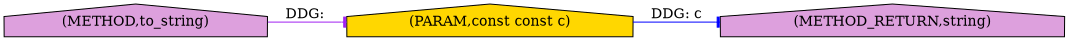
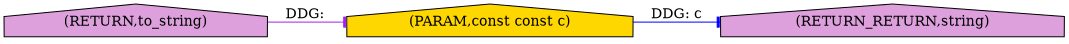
(136, 22) -> (136, 22)
(892, 22) -> (892, 22)
